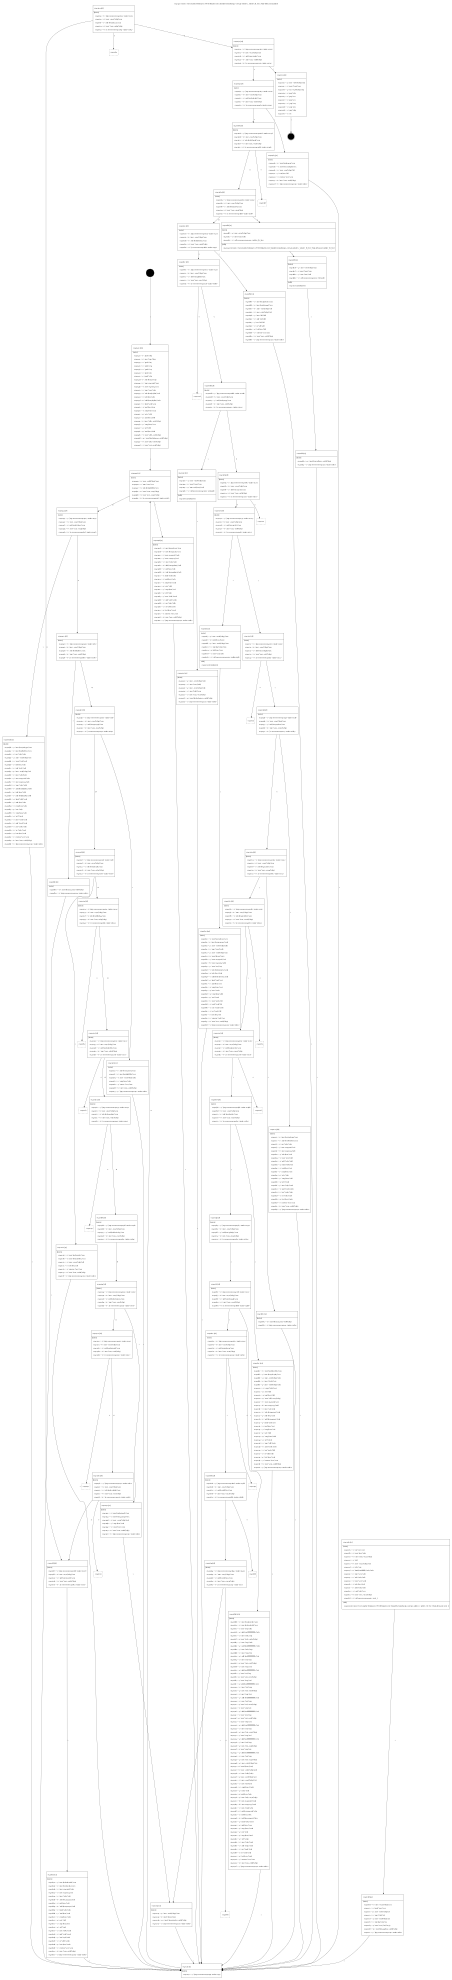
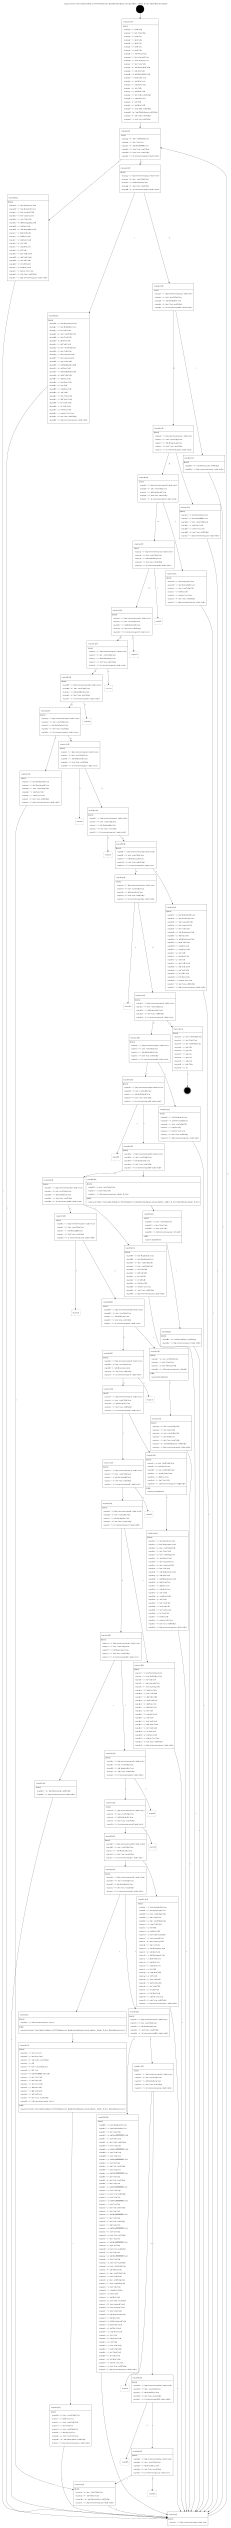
none -> (87, 722)
(46, 776) -> (136, 871)
none -> (72, 2023)
